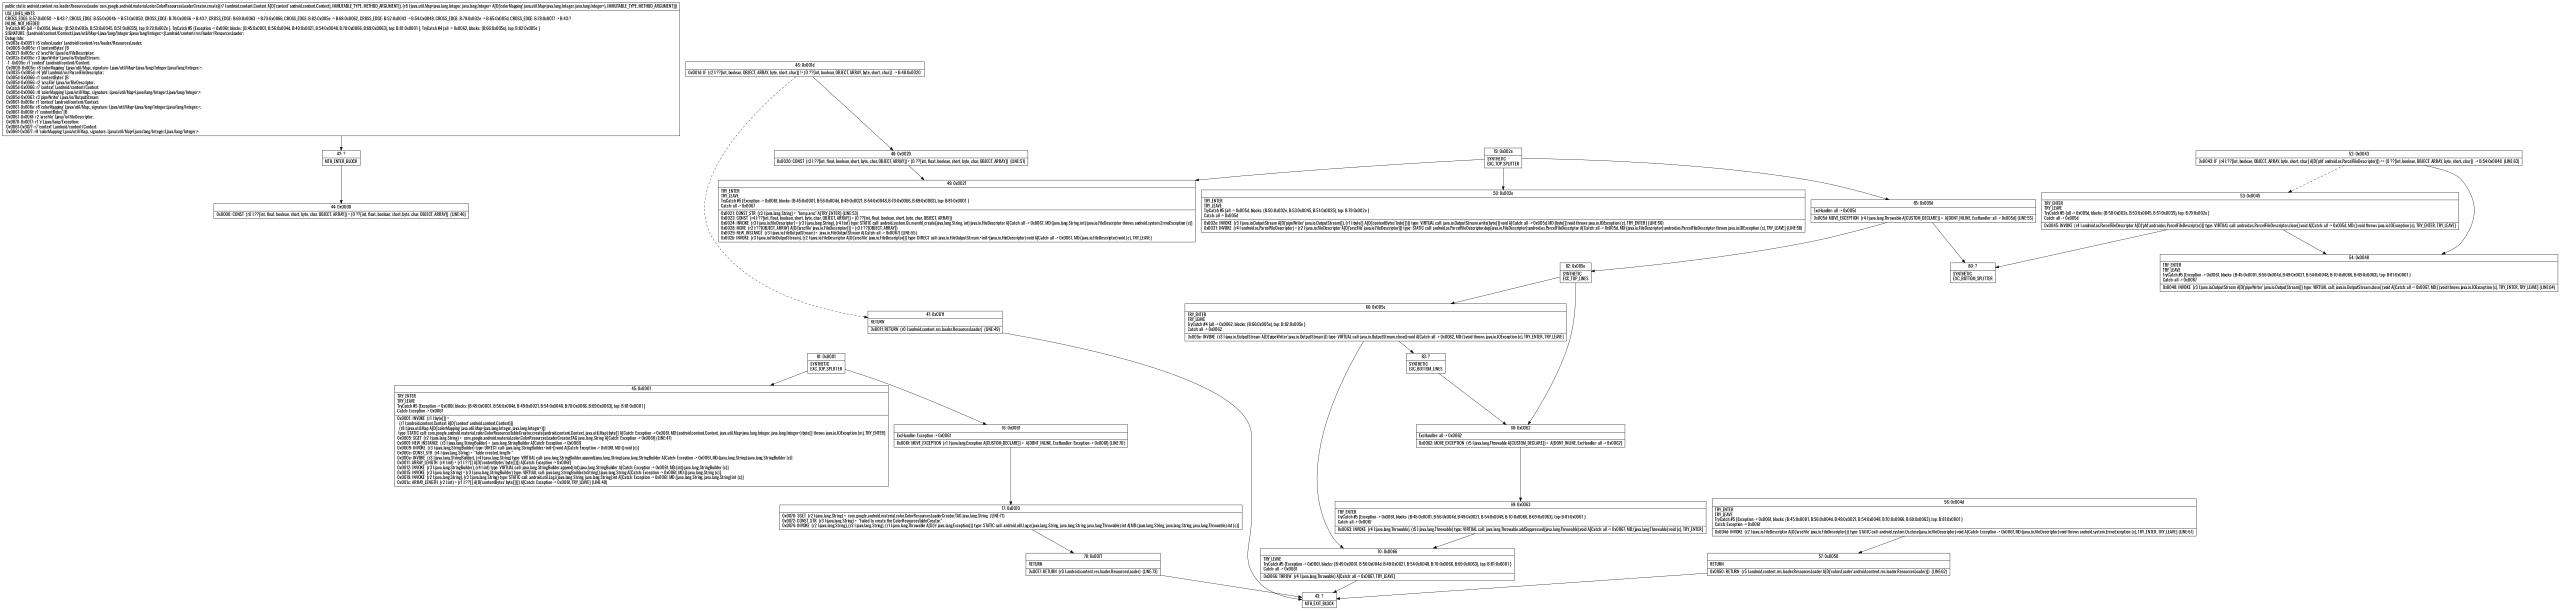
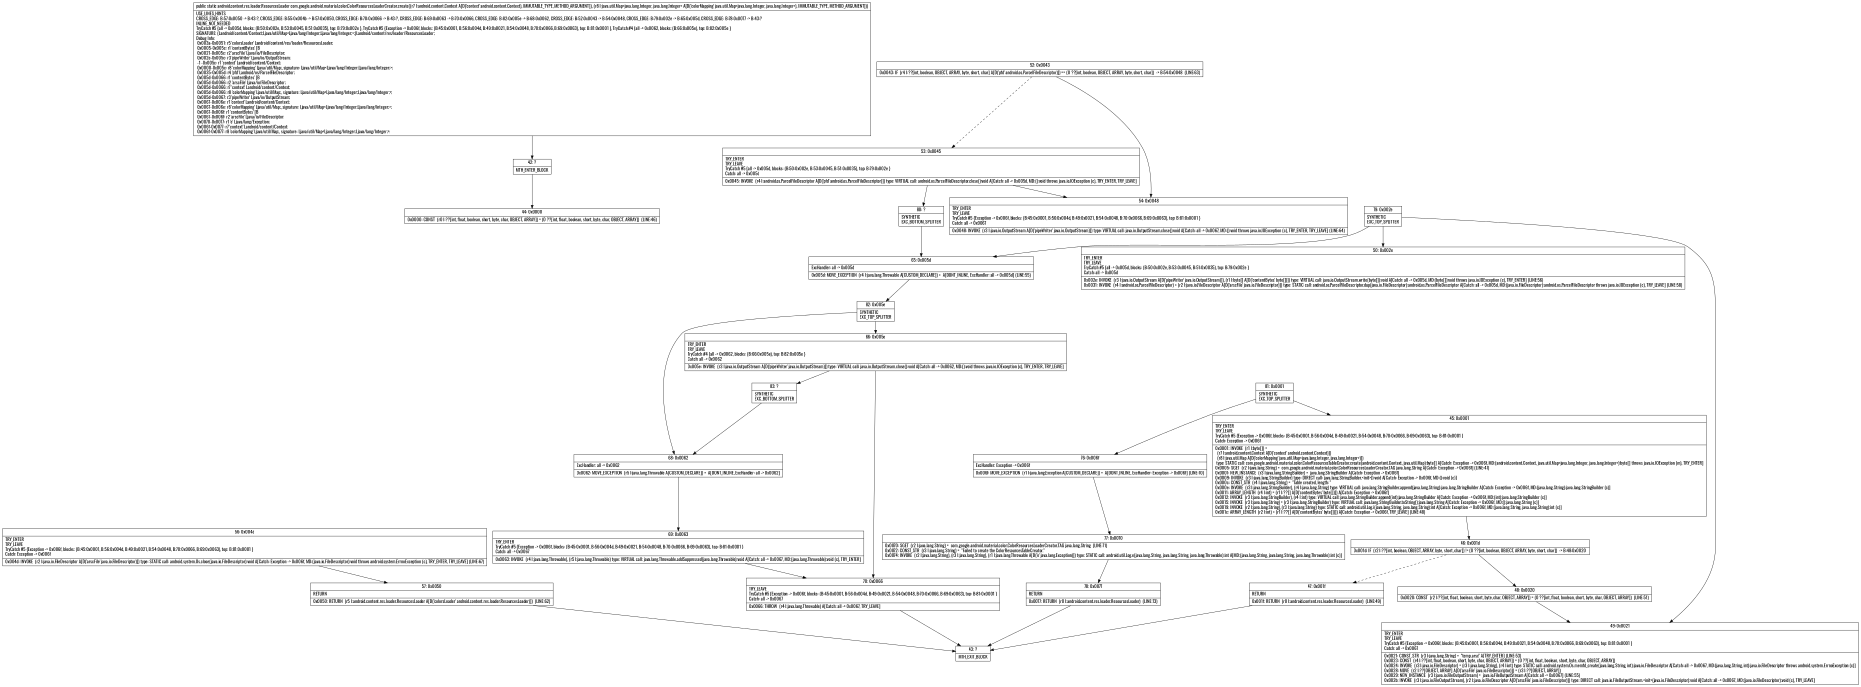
(1948, 241) -> (921, 240)
(1576, 279) -> (876, 317)
(1426, 369) -> (774, 399)
none -> (1468, 526)
